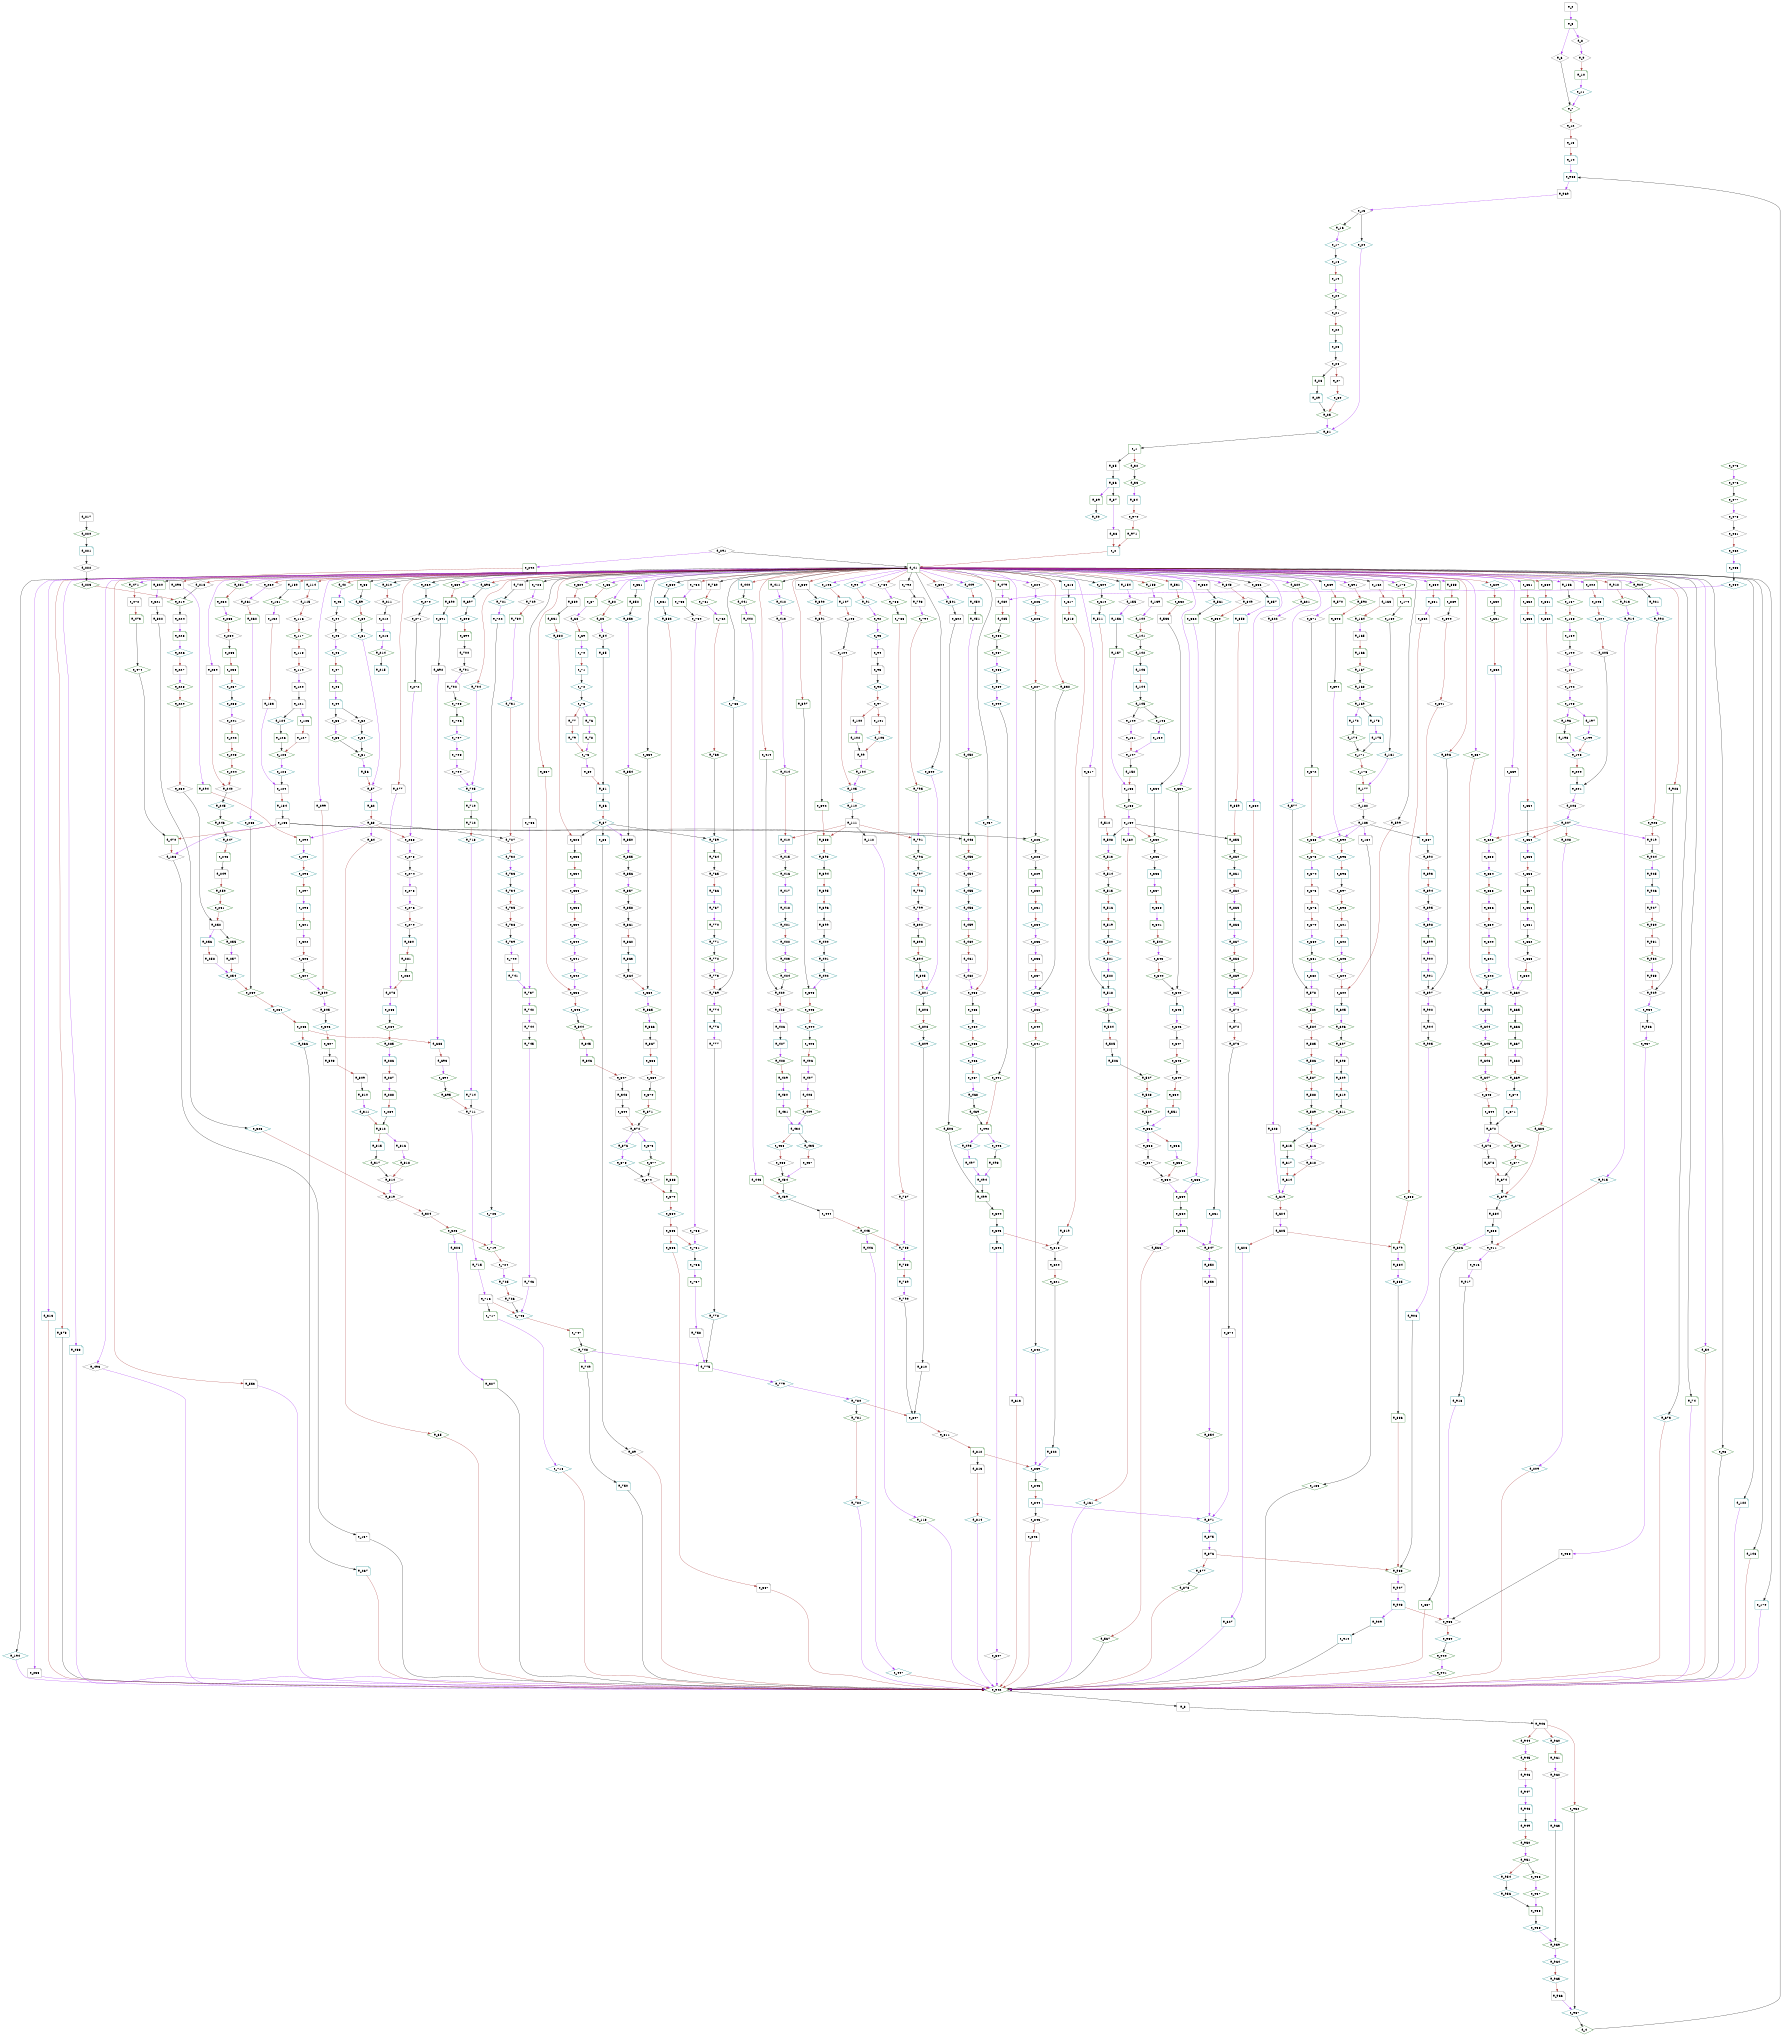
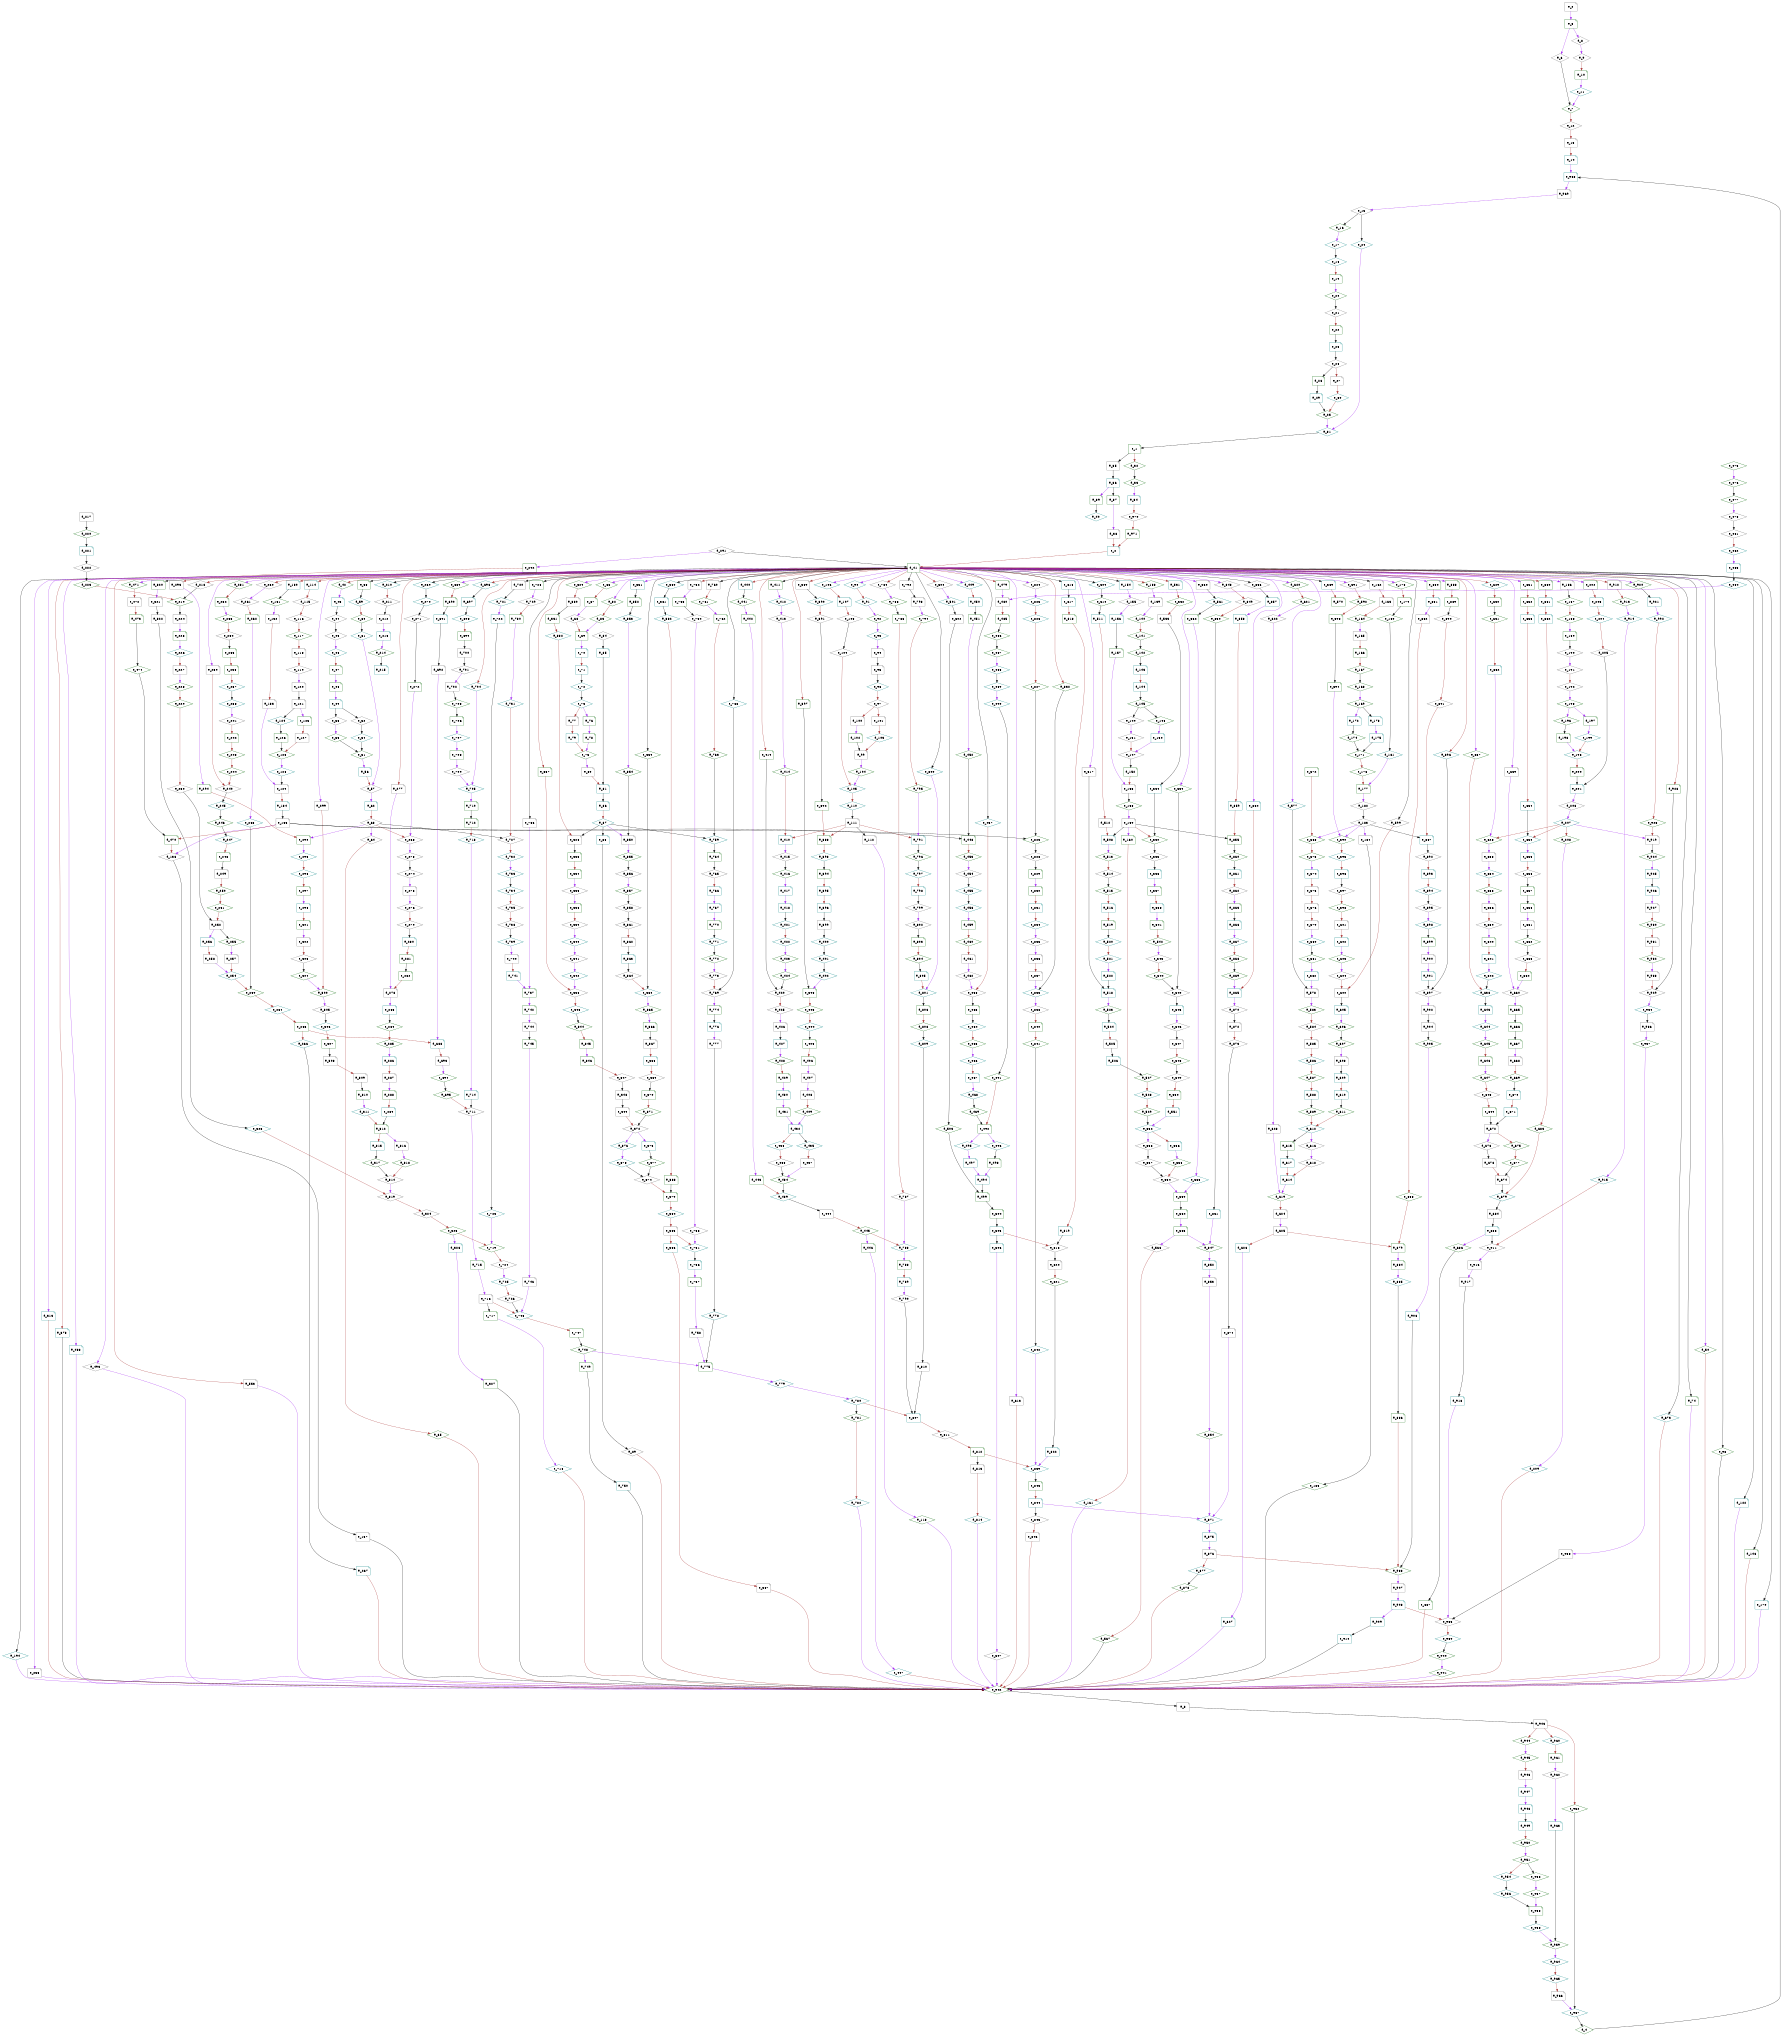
(1312, 619) -> none
(602, 626) -> (593, 626)
